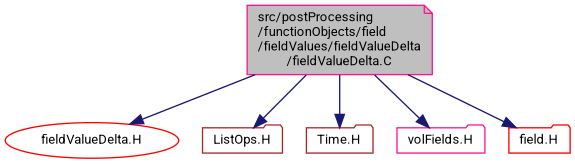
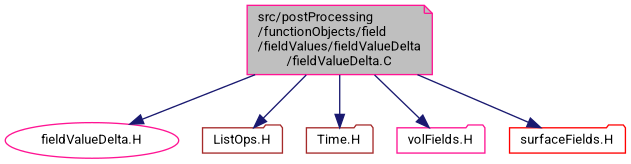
(92, 140) -> (92, 140)
(540, 140) -> (567, 140)
